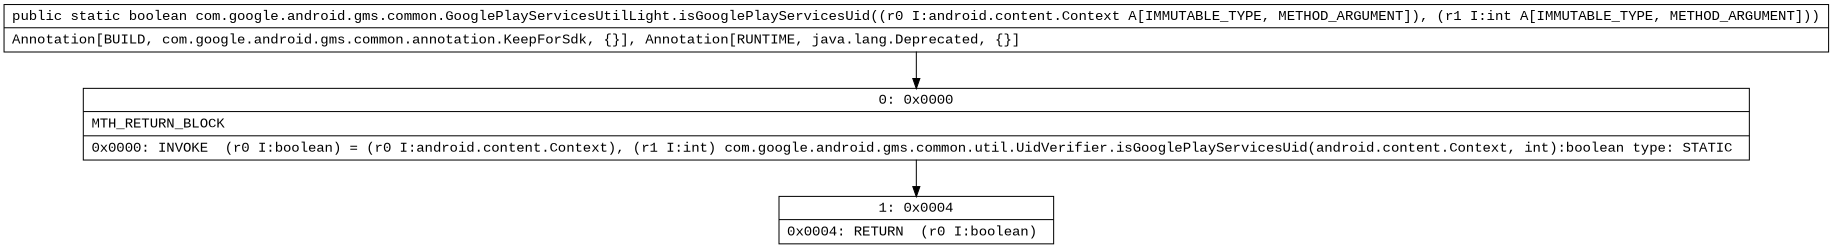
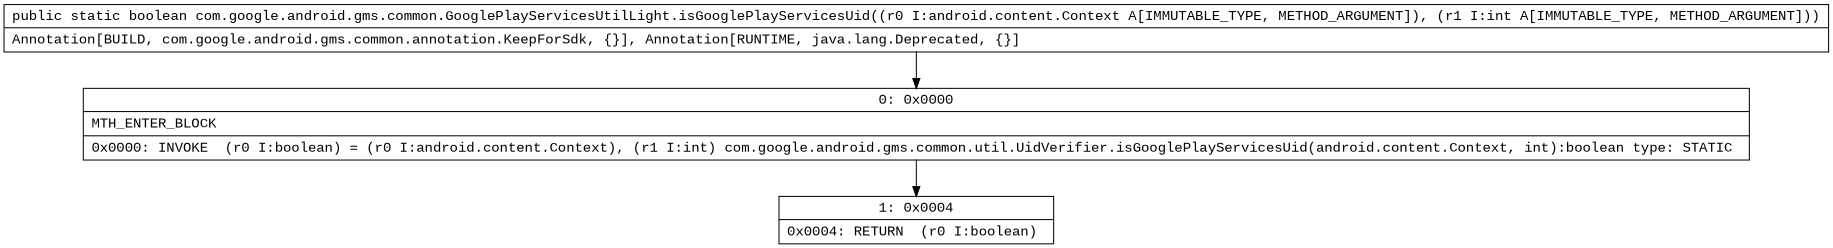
(159, 123) -> (154, 123)
